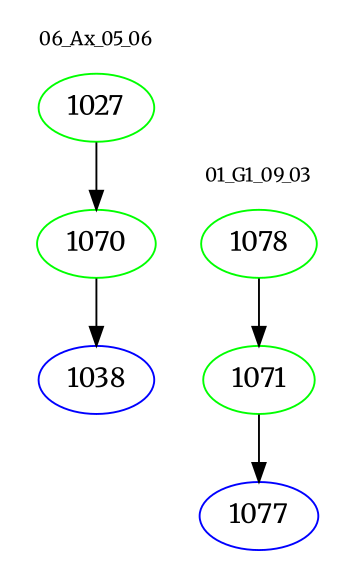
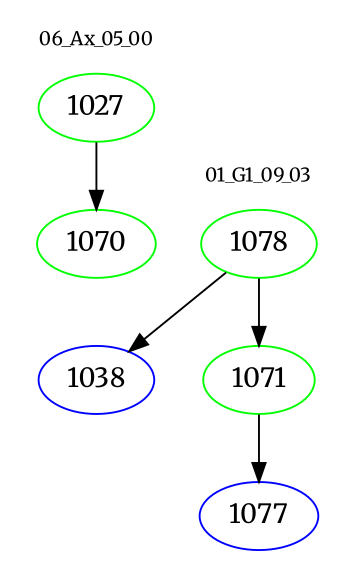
(96, 41) -> (96, 41)
(96, 303) -> (197, 296)
